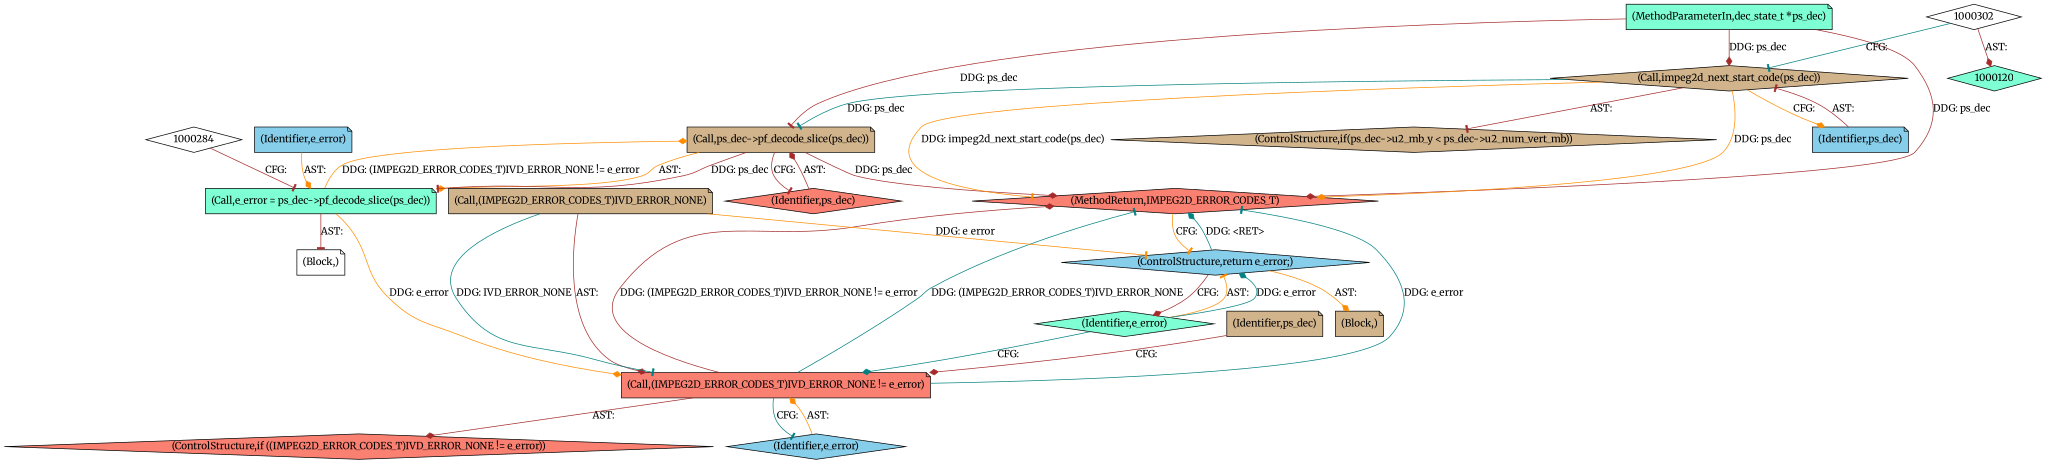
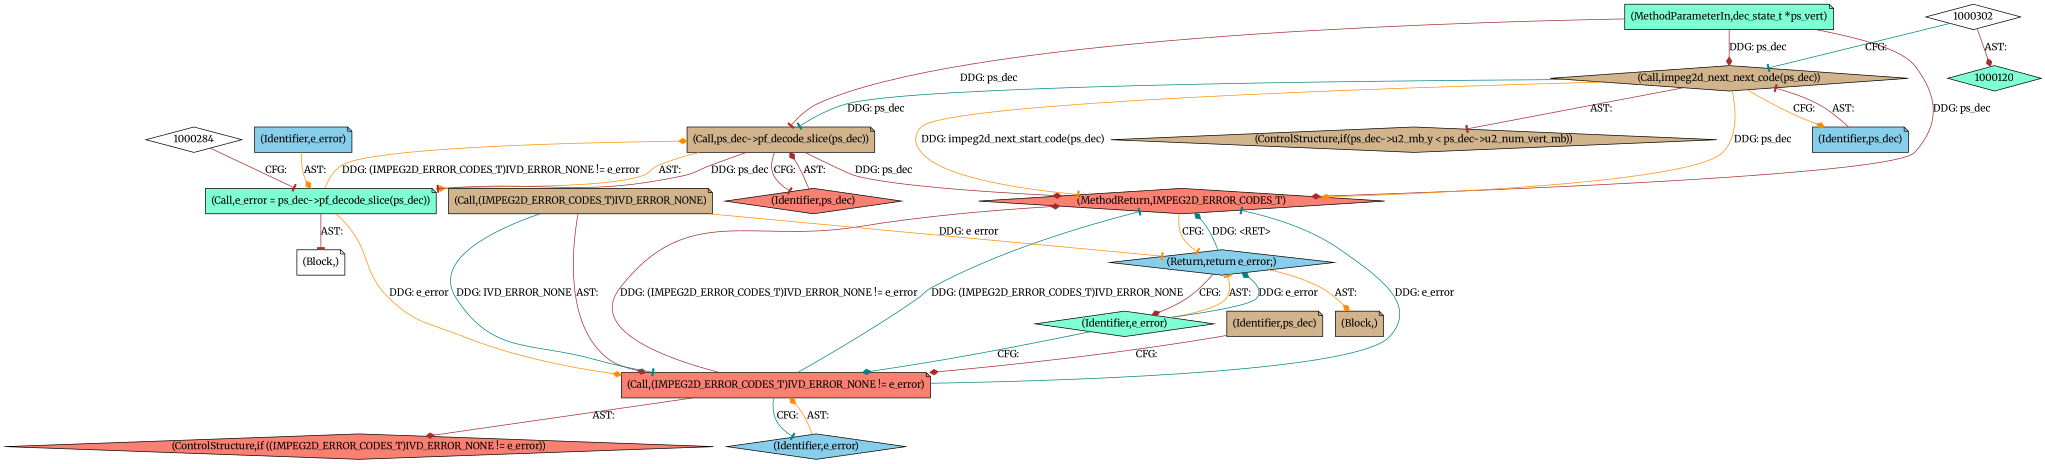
(1729, 17) -> (1729, 17)
(1729, 78) -> (1729, 78)
(1216, 262) -> (1222, 262)
